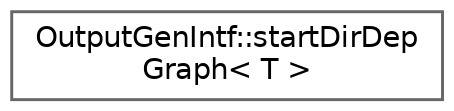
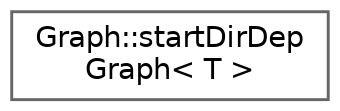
(227, 56) -> (170, 56)
